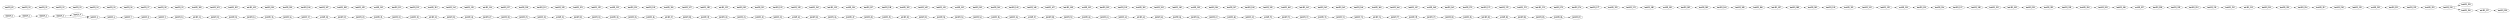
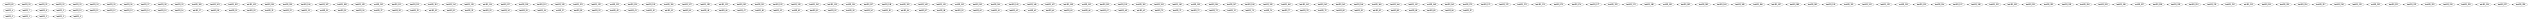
(2456, 9) -> (2474, 5)
(94, 17) -> none
